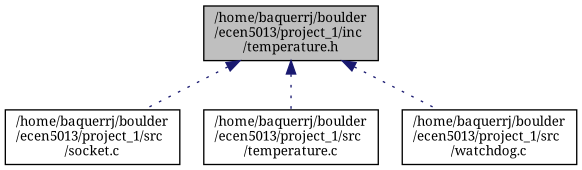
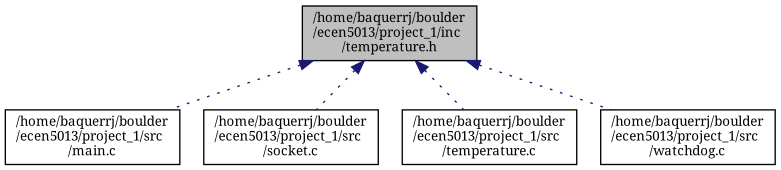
none -> (93, 137)
